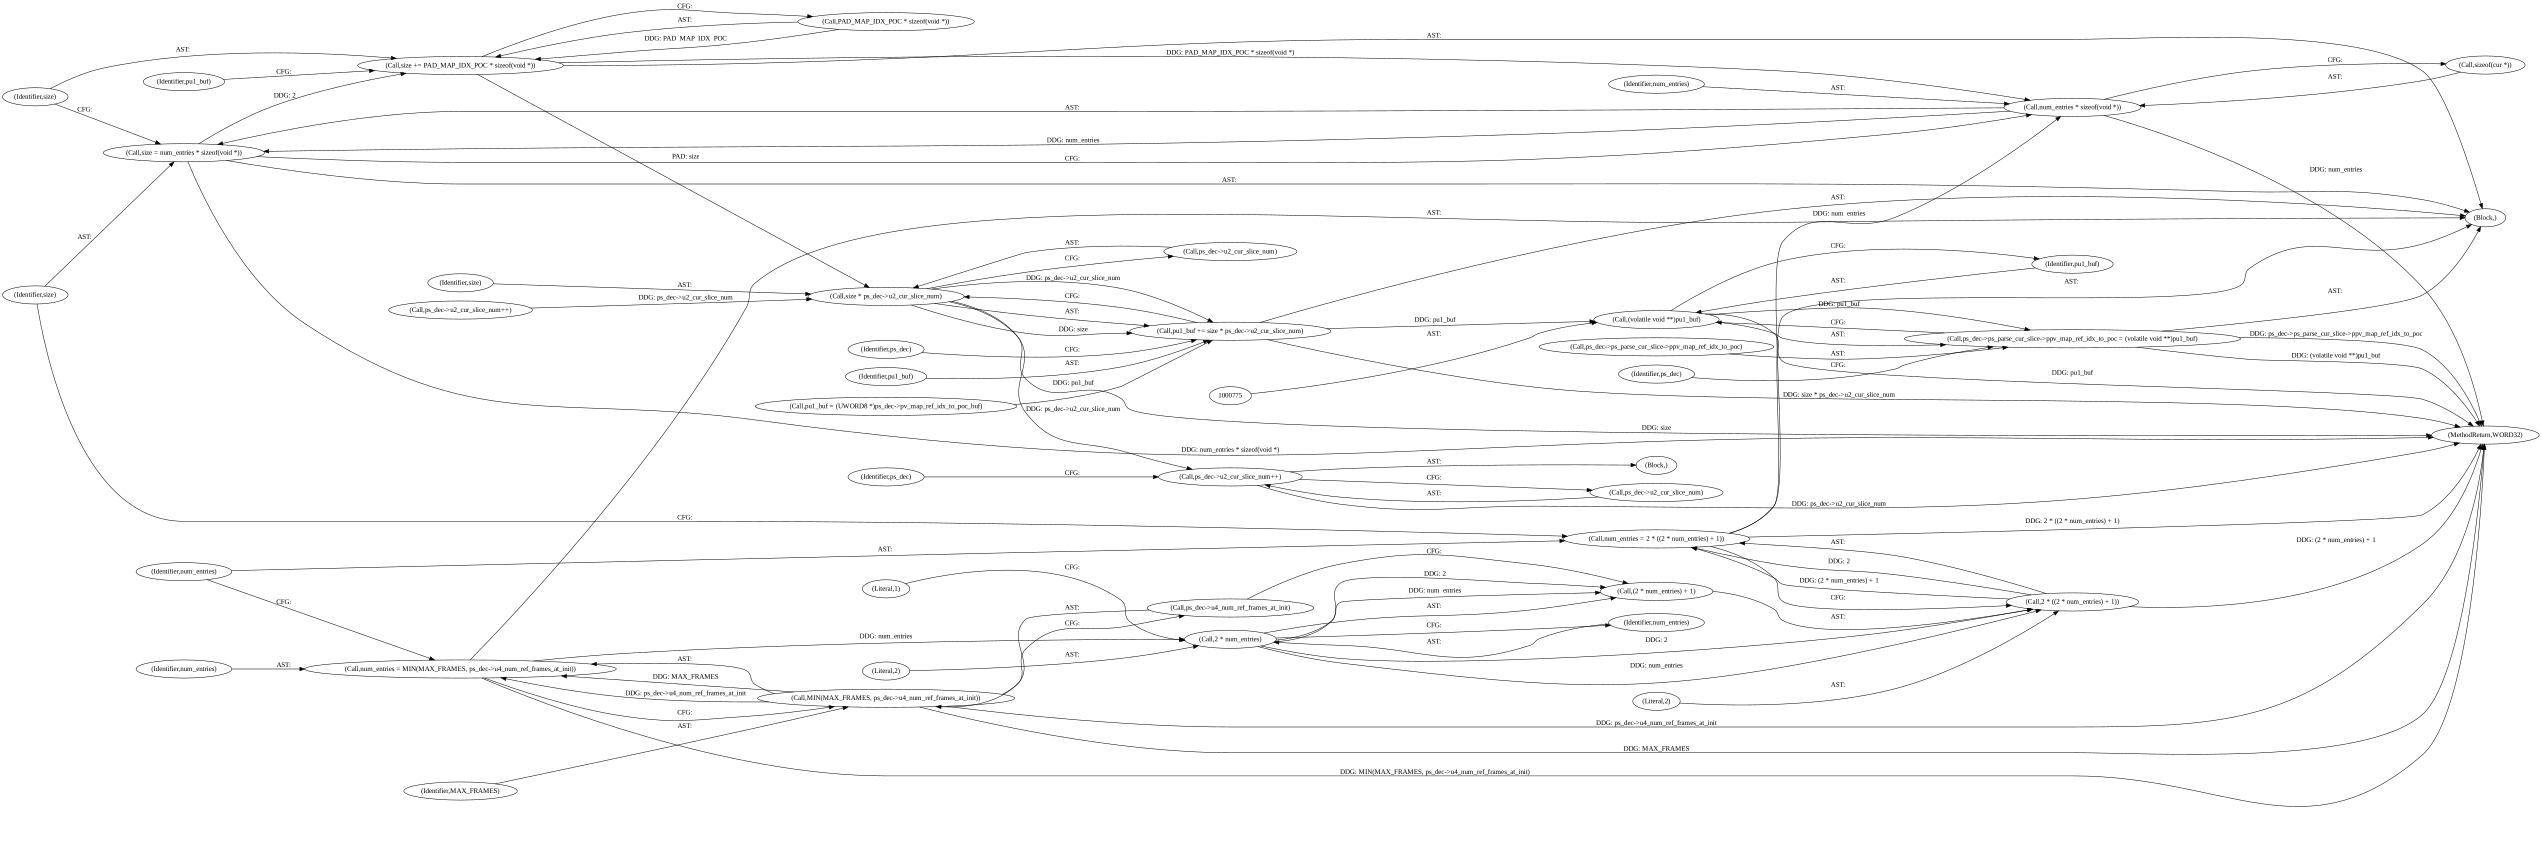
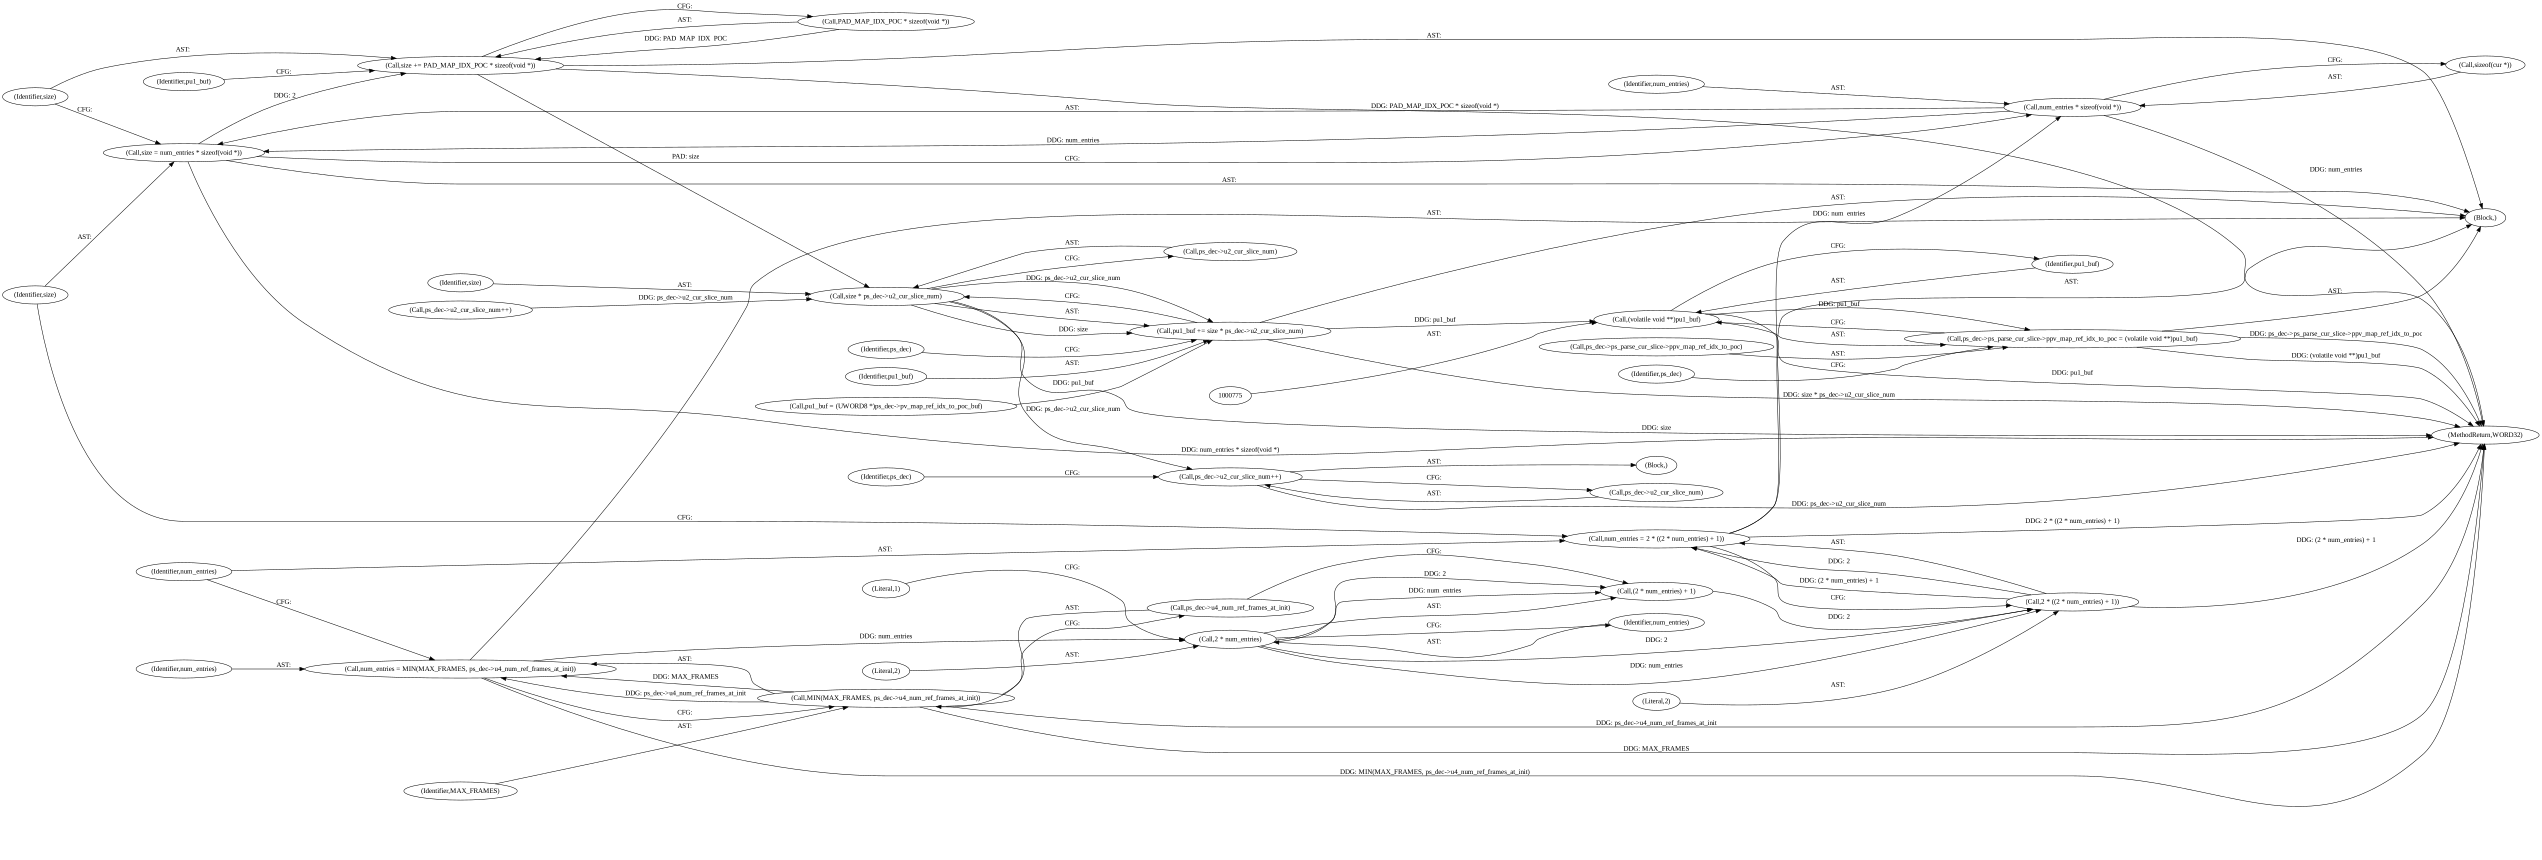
(1293, 57) -> (1585, 115)
(1839, 617) -> (1839, 617)
